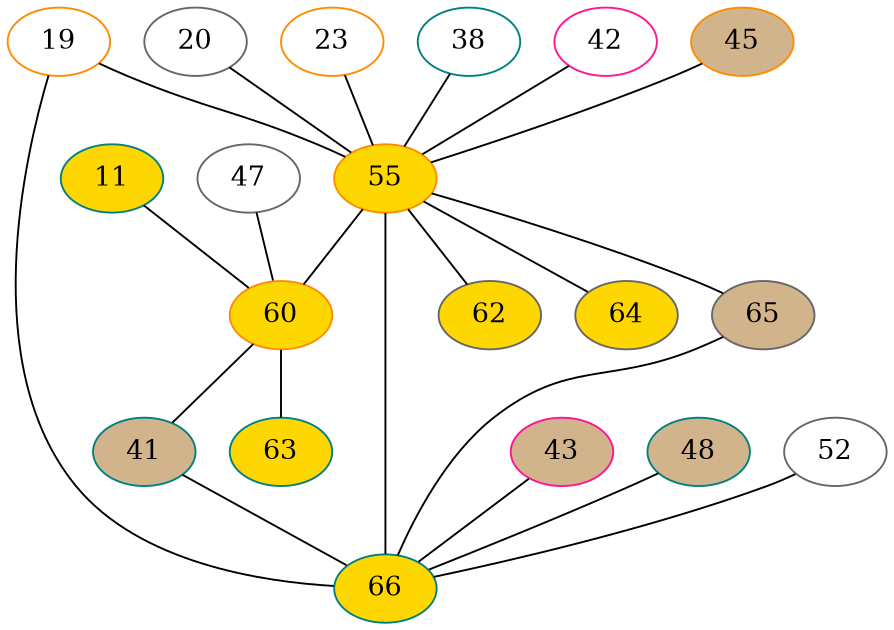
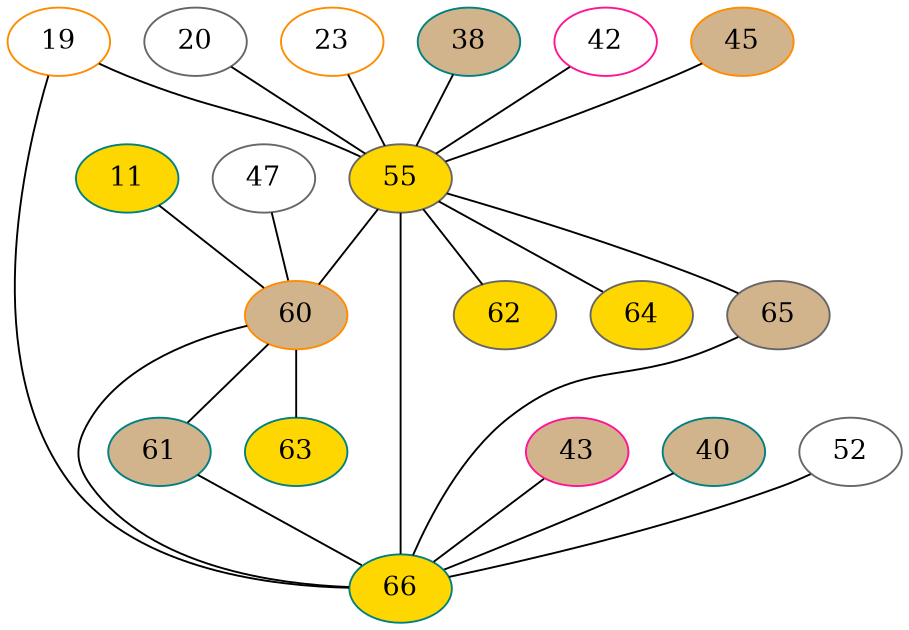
(469, 42) -> (469, 42)
(385, 178) -> (401, 178)
(281, 315) -> (296, 315)
(144, 452) -> (159, 452)
(699, 452) -> (714, 452)
none -> (100, 496)
